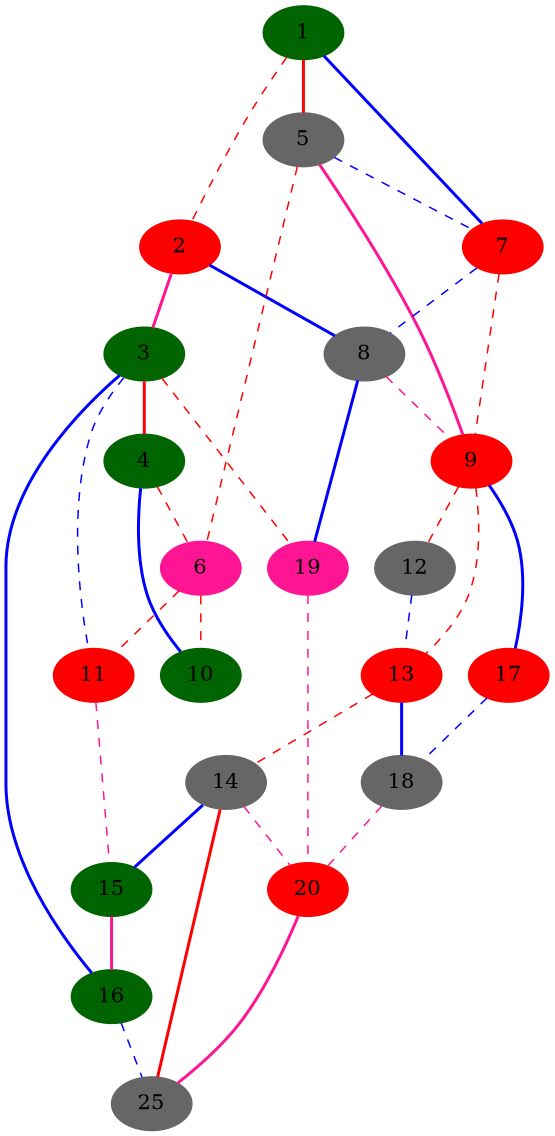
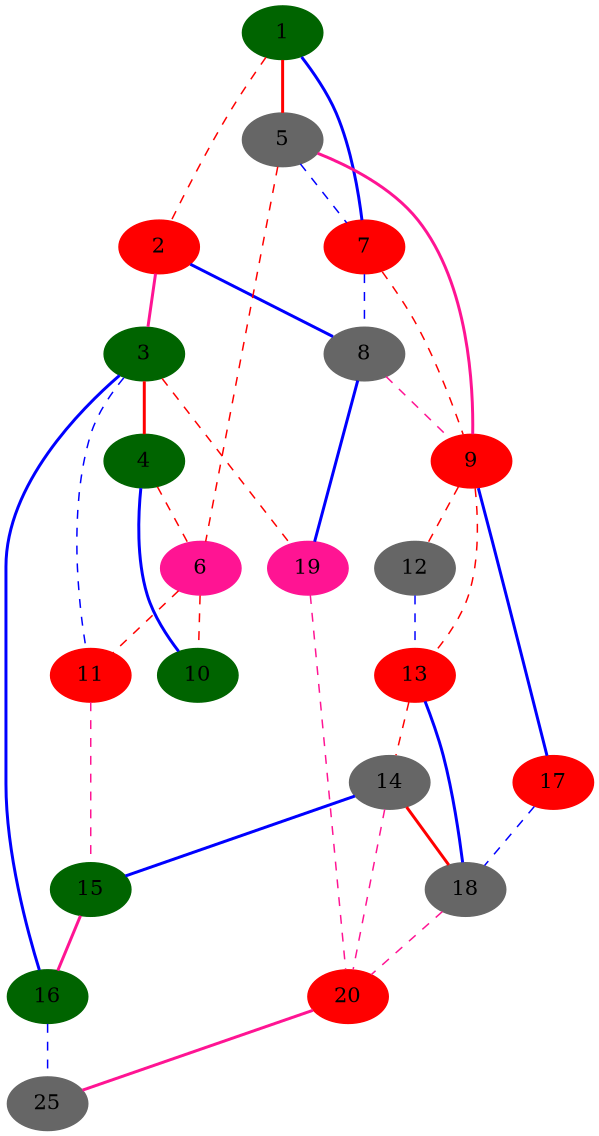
(189, 943) -> (428, 836)
